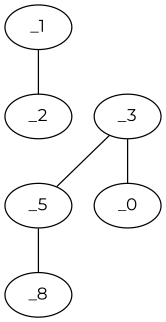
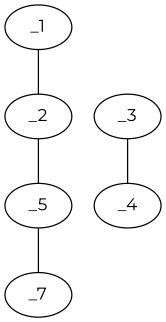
(83, 161) -> (38, 161)
(128, 206) -> (128, 206)
(38, 295) -> (38, 295)
